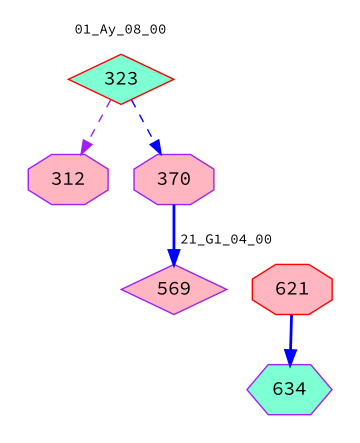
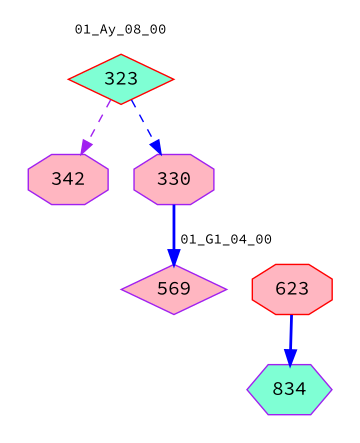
(68, 180) -> (68, 180)
(174, 180) -> (174, 180)
(227, 240) -> (227, 240)
(292, 289) -> (292, 289)
(289, 390) -> (289, 390)
